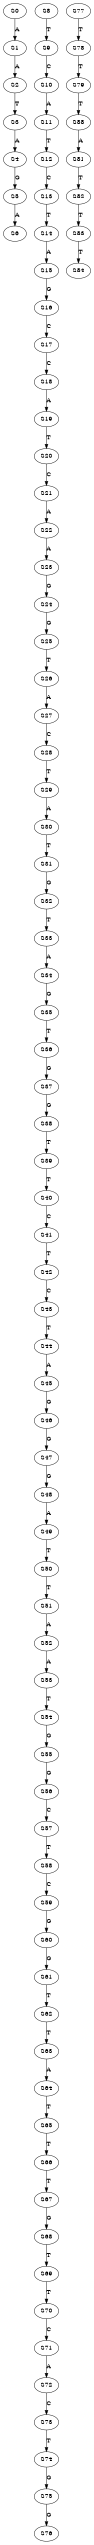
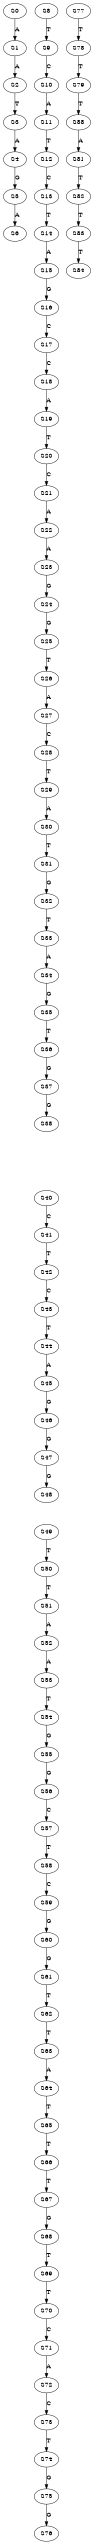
(46, 1161) -> none
(46, 1511) -> none
